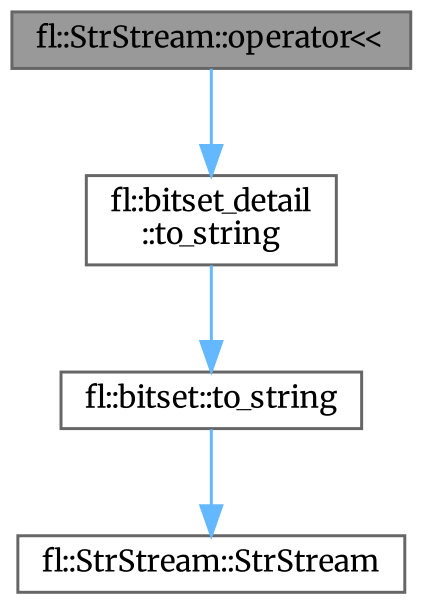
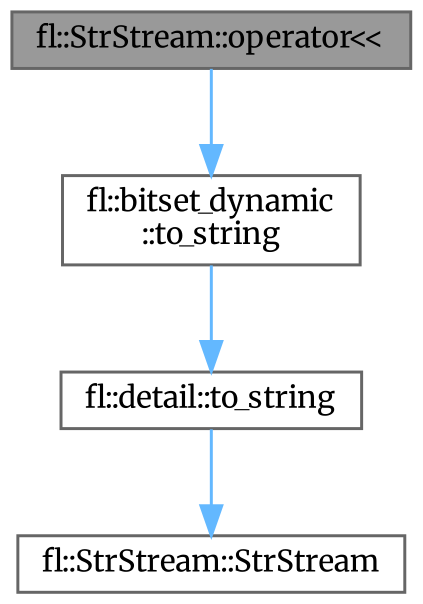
(211, 220) -> (211, 220)
(211, 400) -> (211, 400)
